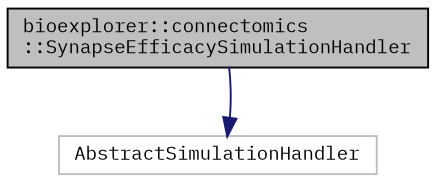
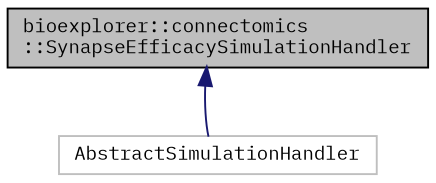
(231, 92) -> (205, 111)
